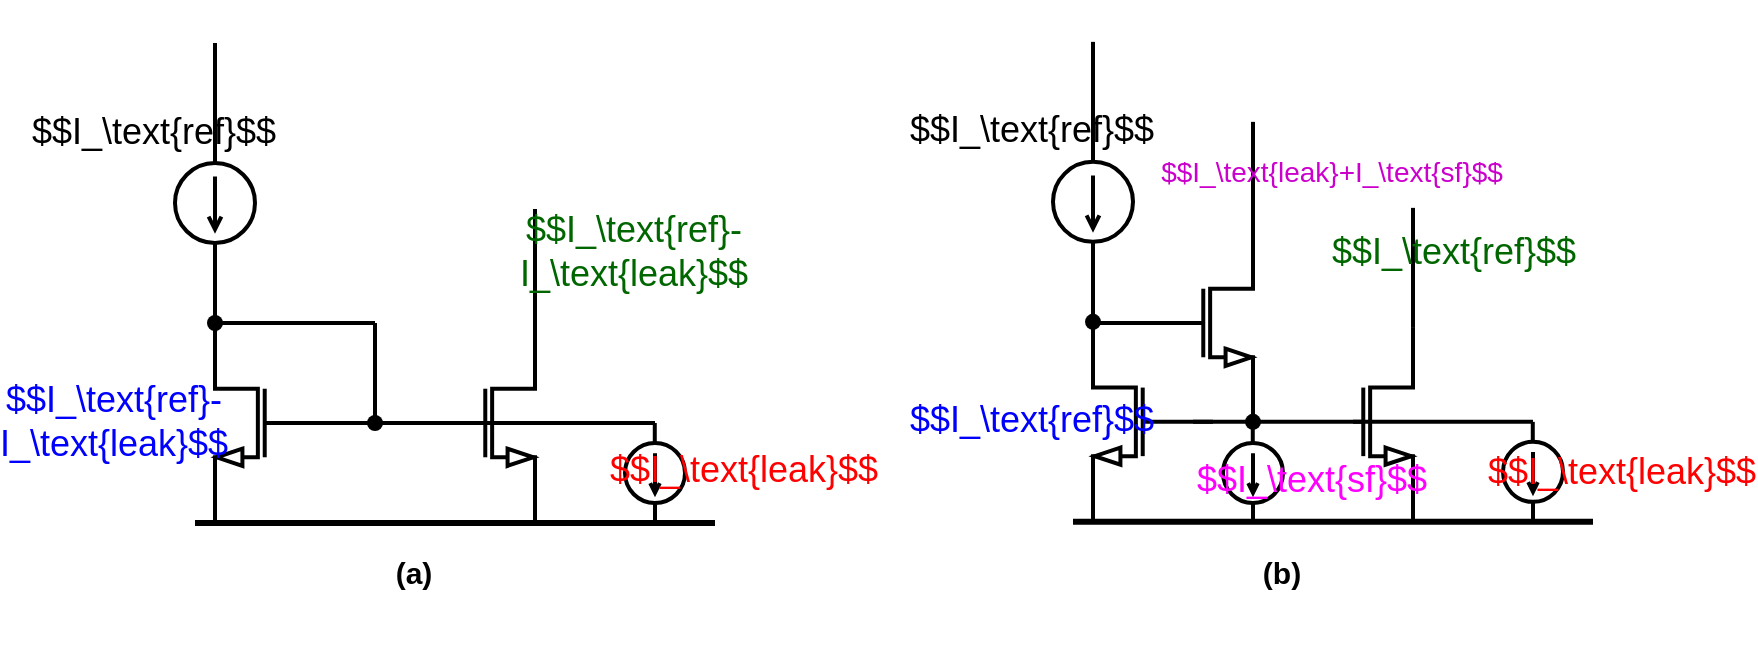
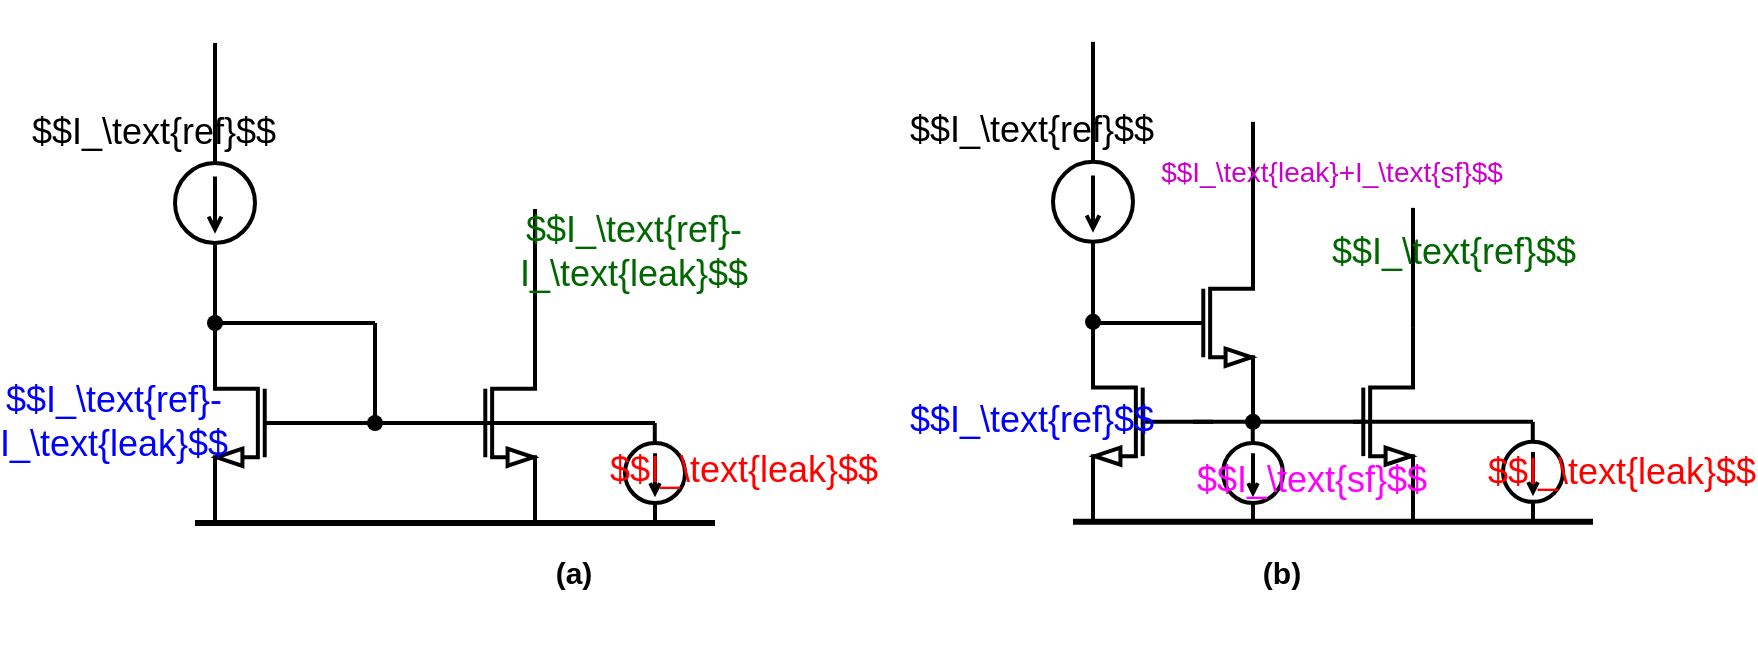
(415, 573) -> (575, 573)
